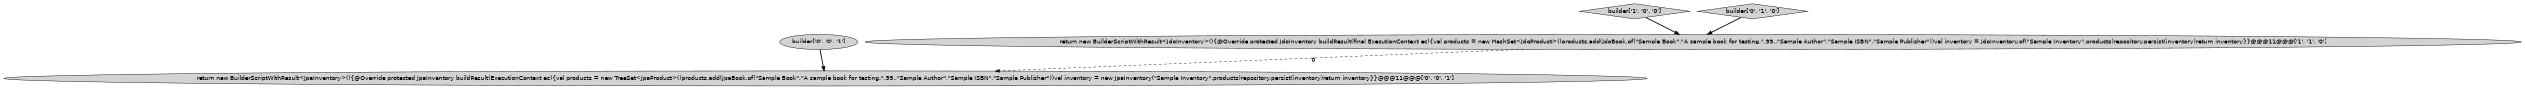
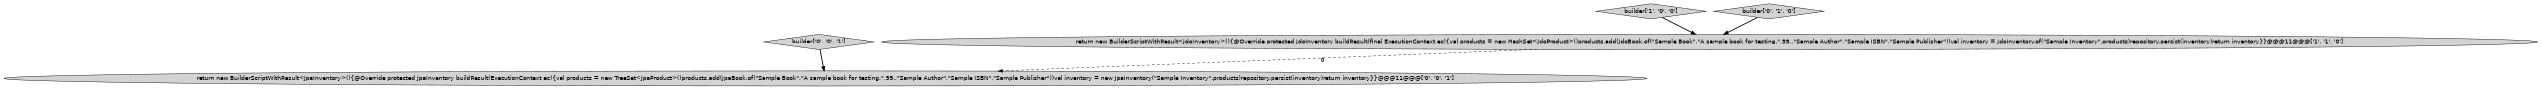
(819, 42) -> (819, 42)
